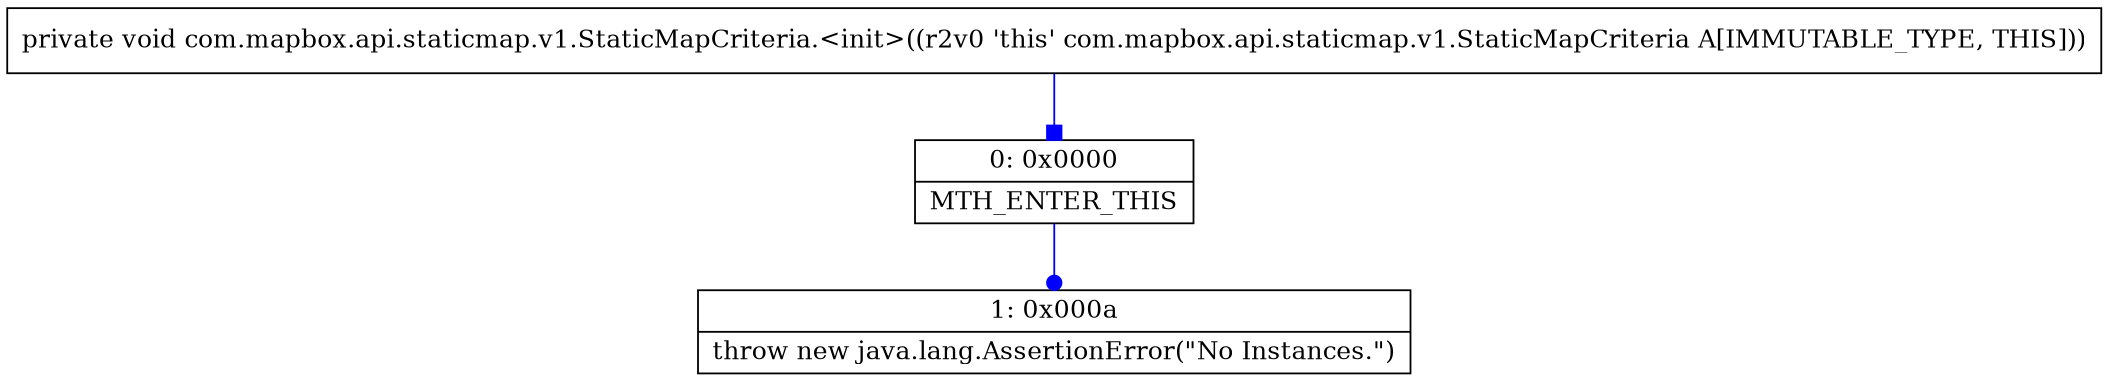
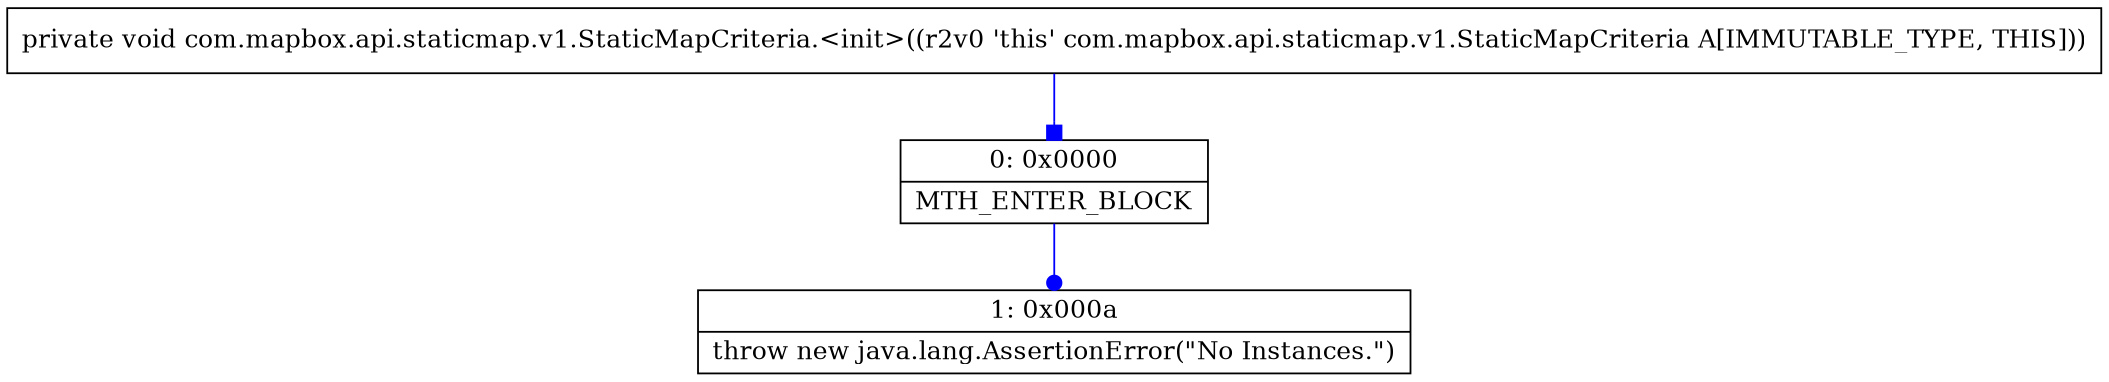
(1054, 202) -> (1054, 202)
